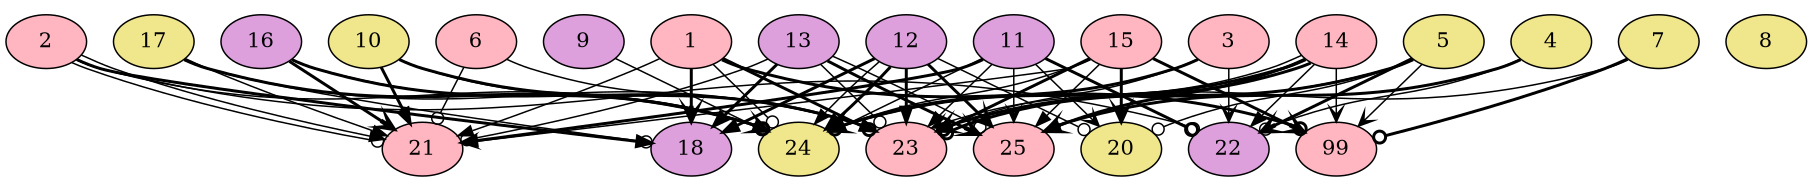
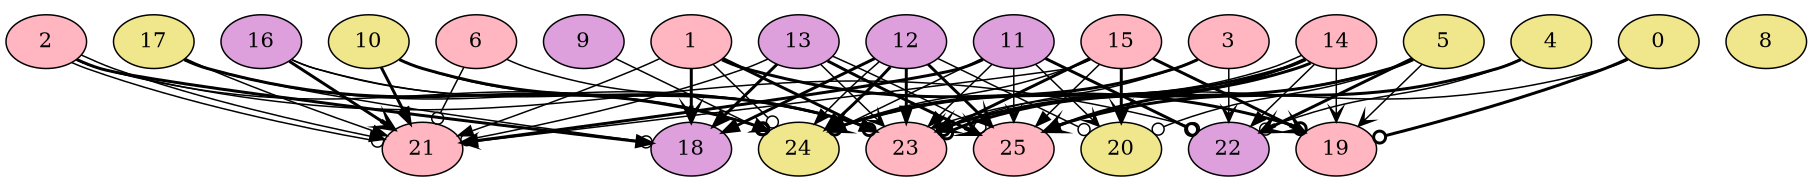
(1659, 42) -> (1659, 42)
(847, 90) -> (847, 90)
(522, 95) -> (522, 95)
(1336, 149) -> (1336, 149)
